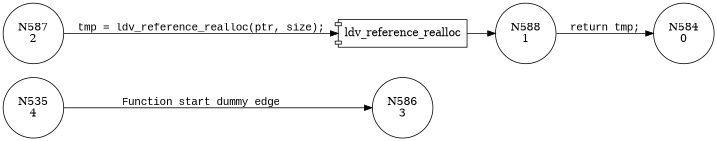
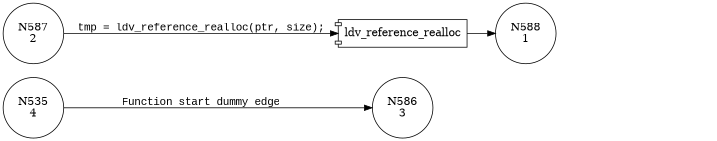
(684, 33) -> none
